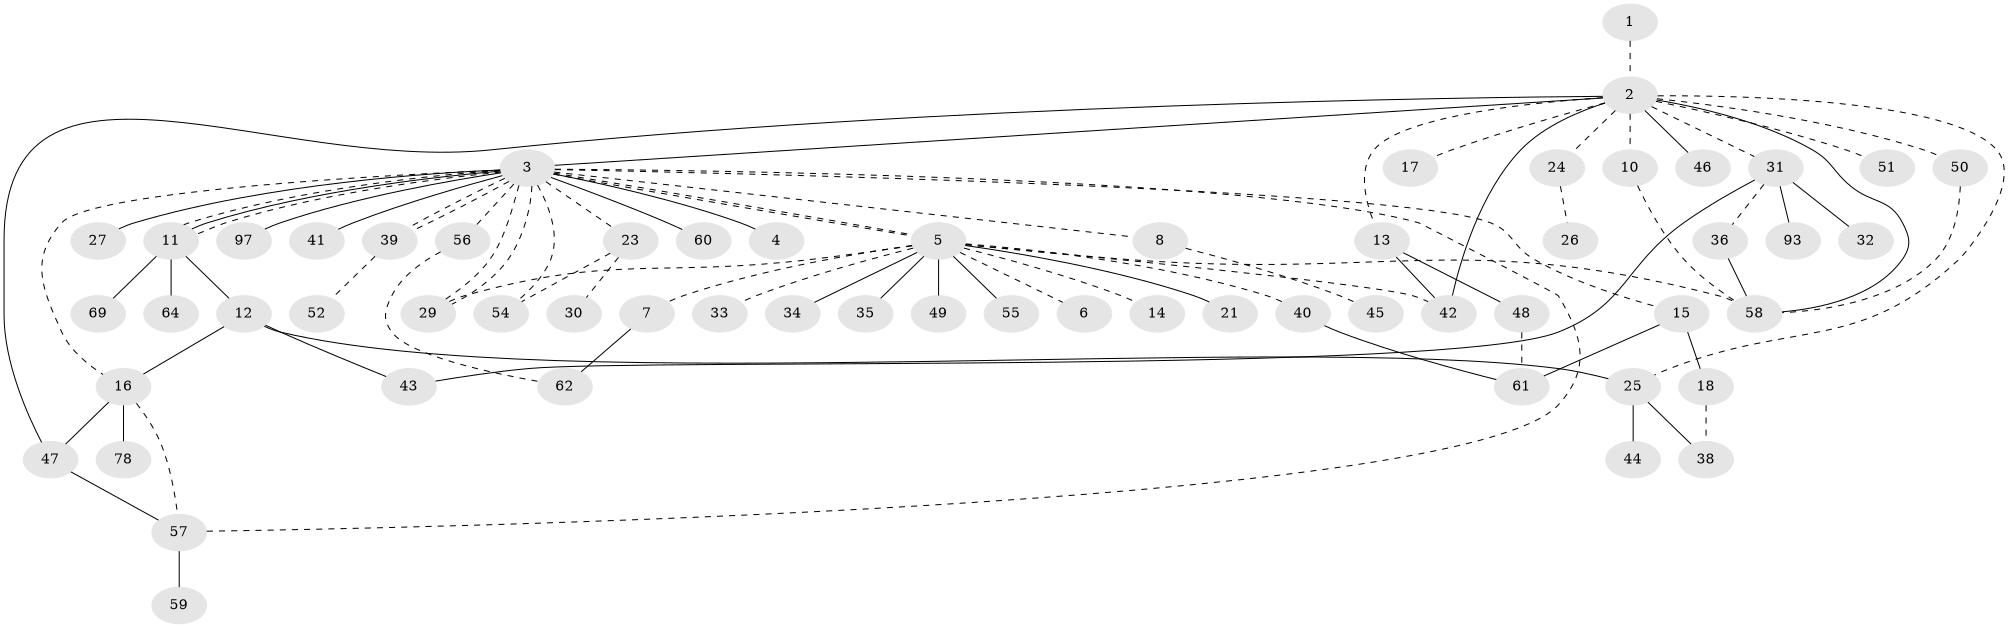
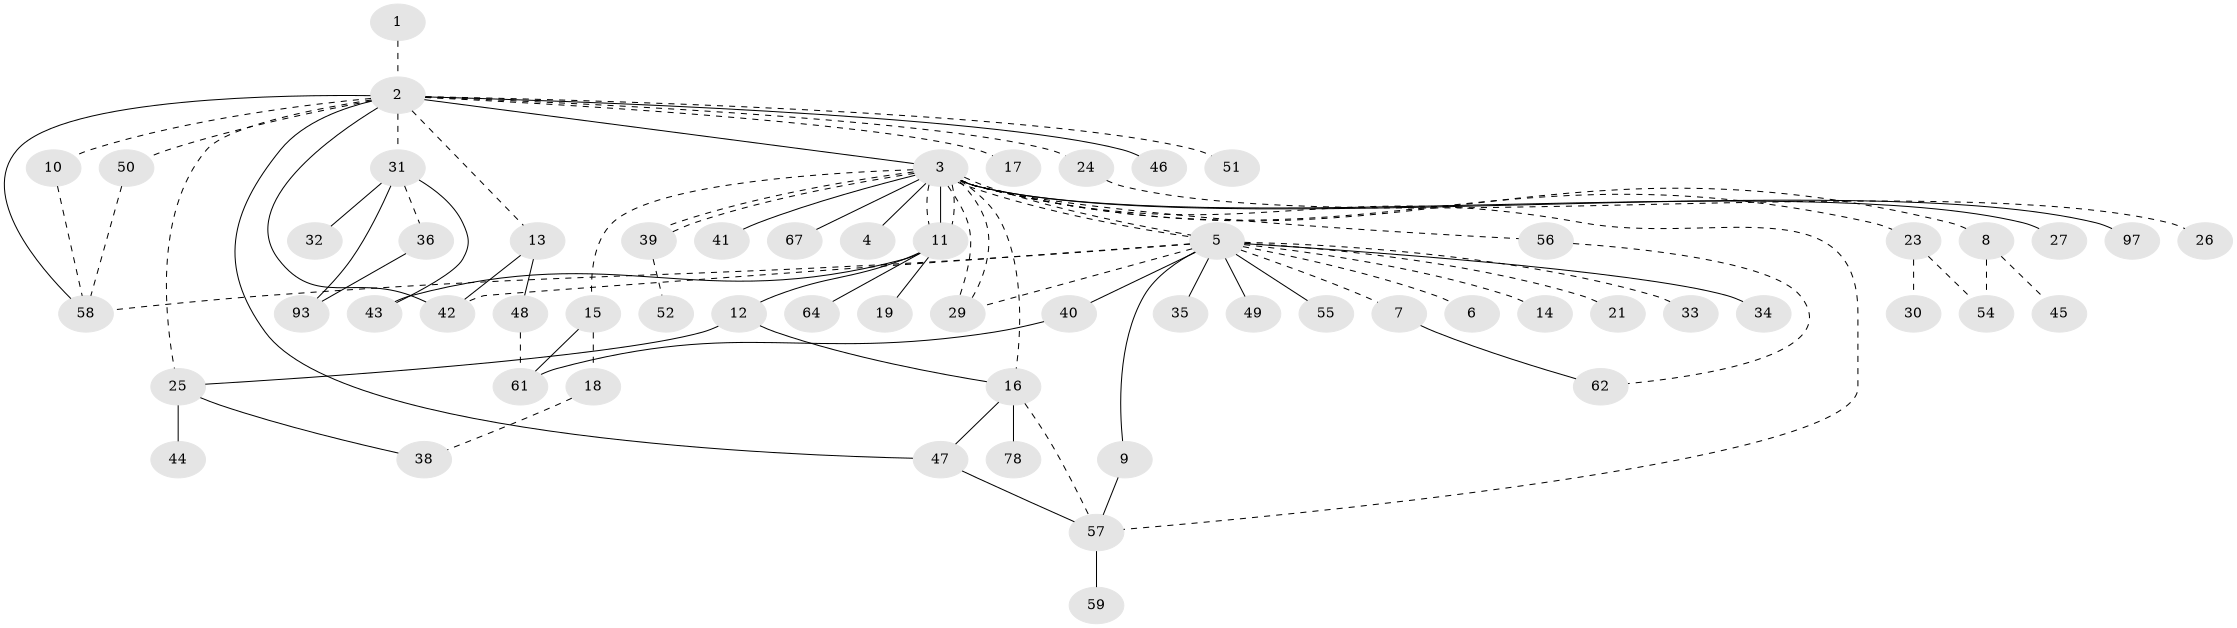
(704, 241) -> (795, 241)
(554, 247) -> (1987, 278)
(1089, 268) -> (1441, 264)
(1166, 271) -> (1143, 277)
(1737, 277) -> (364, 277)
(98, 314) -> (885, 314)
(1694, 350) -> (593, 345)
(326, 352) -> (658, 277)
none -> (1125, 460)
